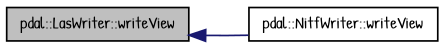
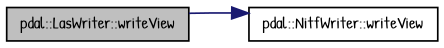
(227, 35) -> (210, 13)
